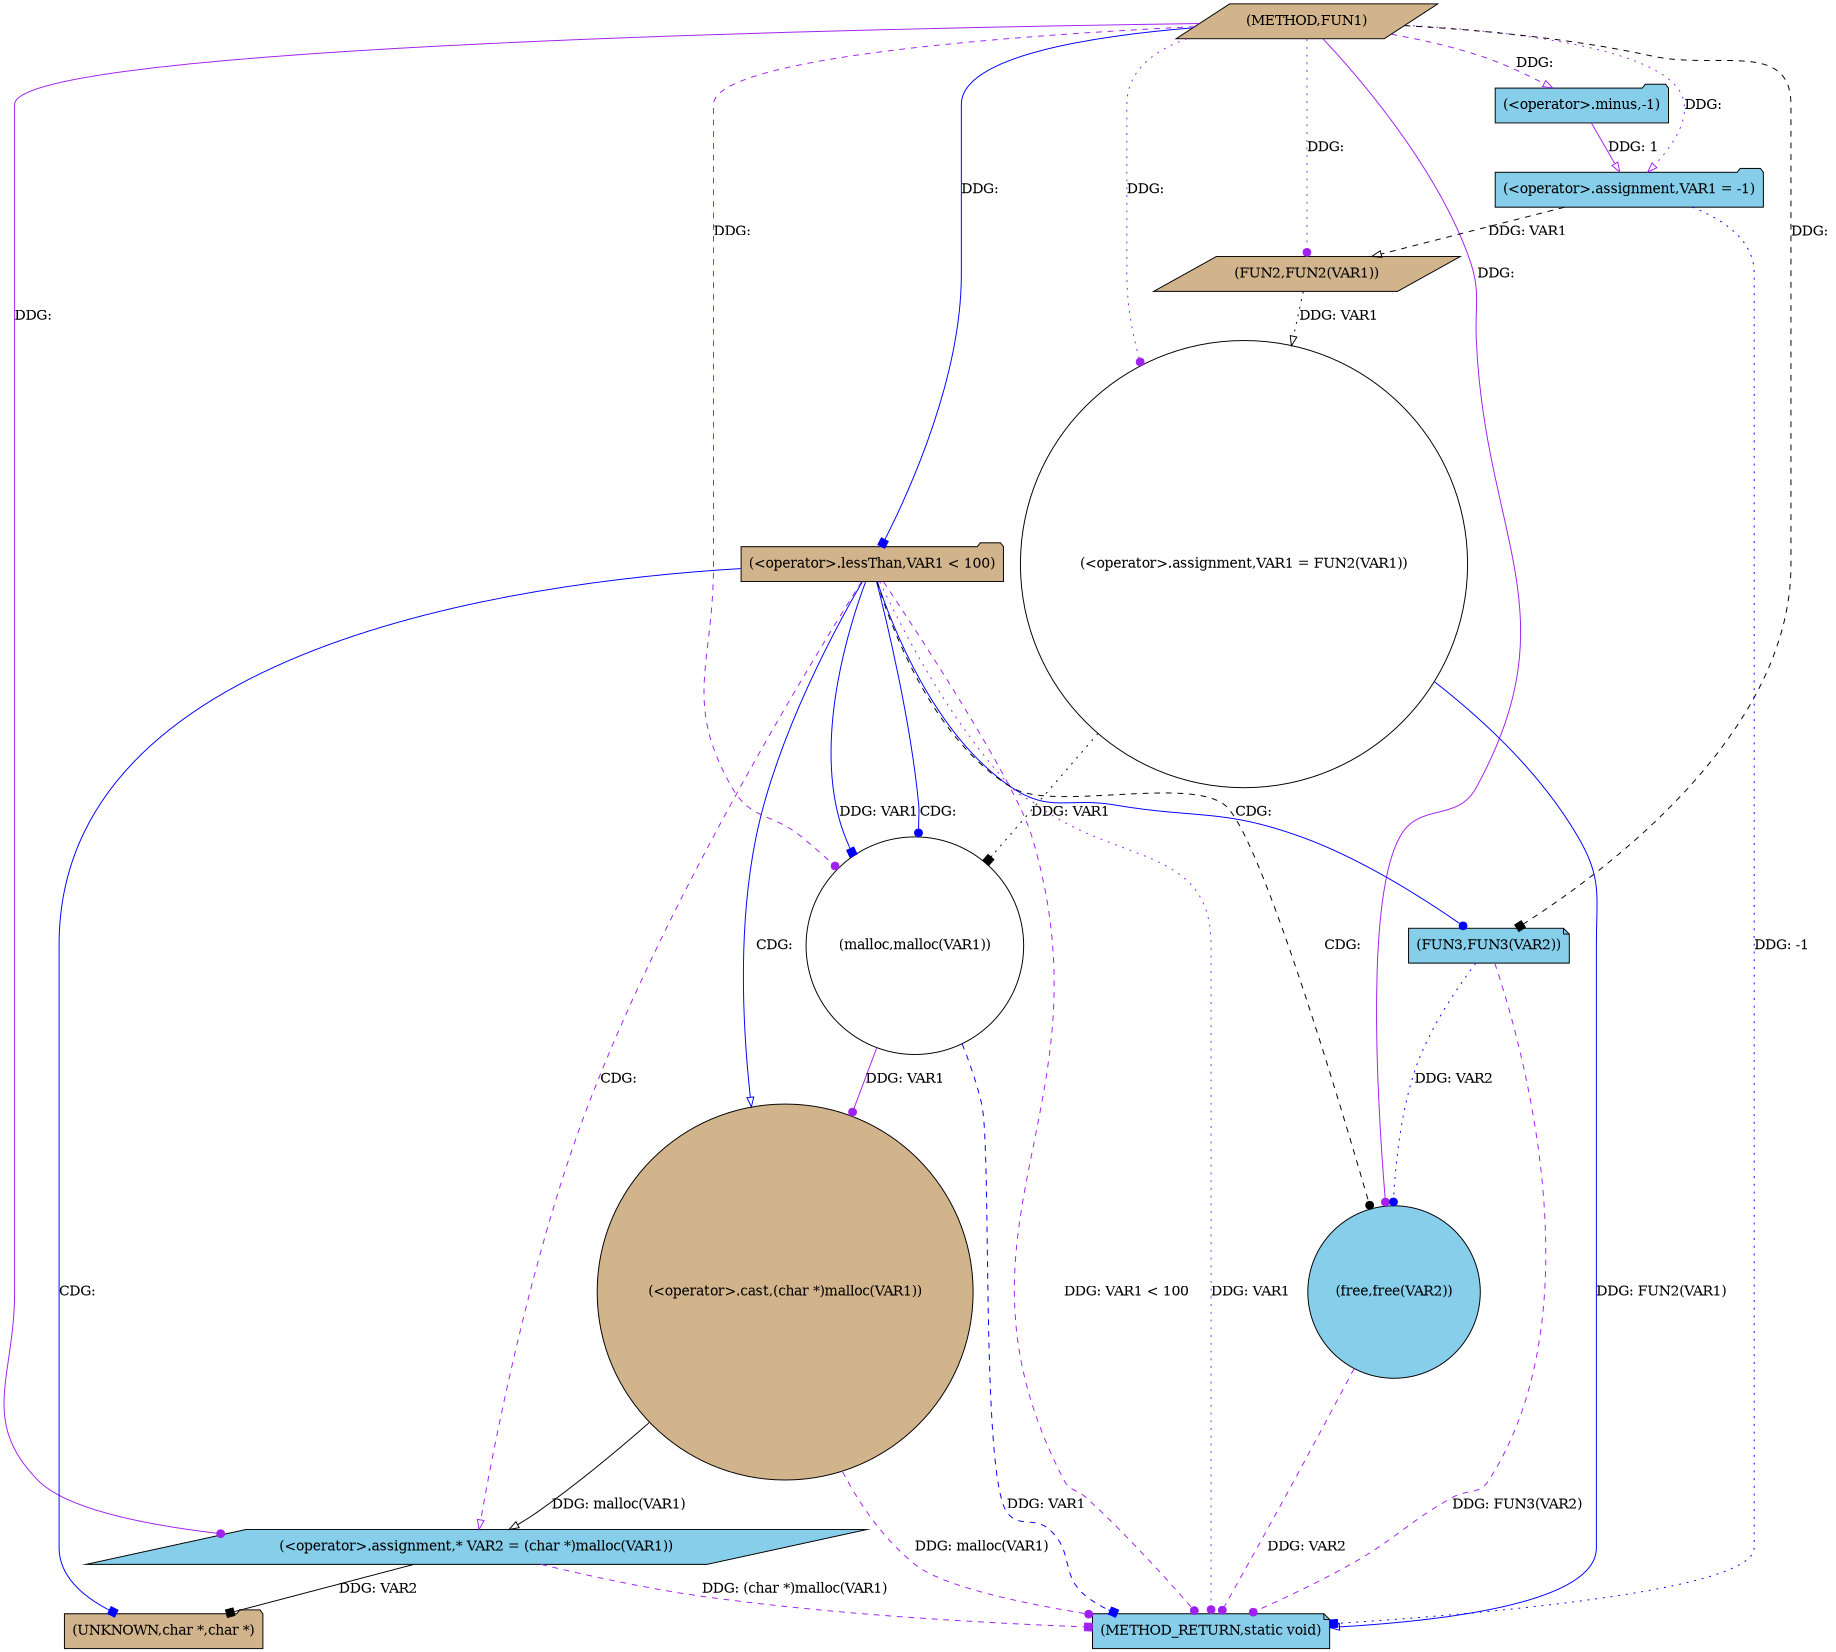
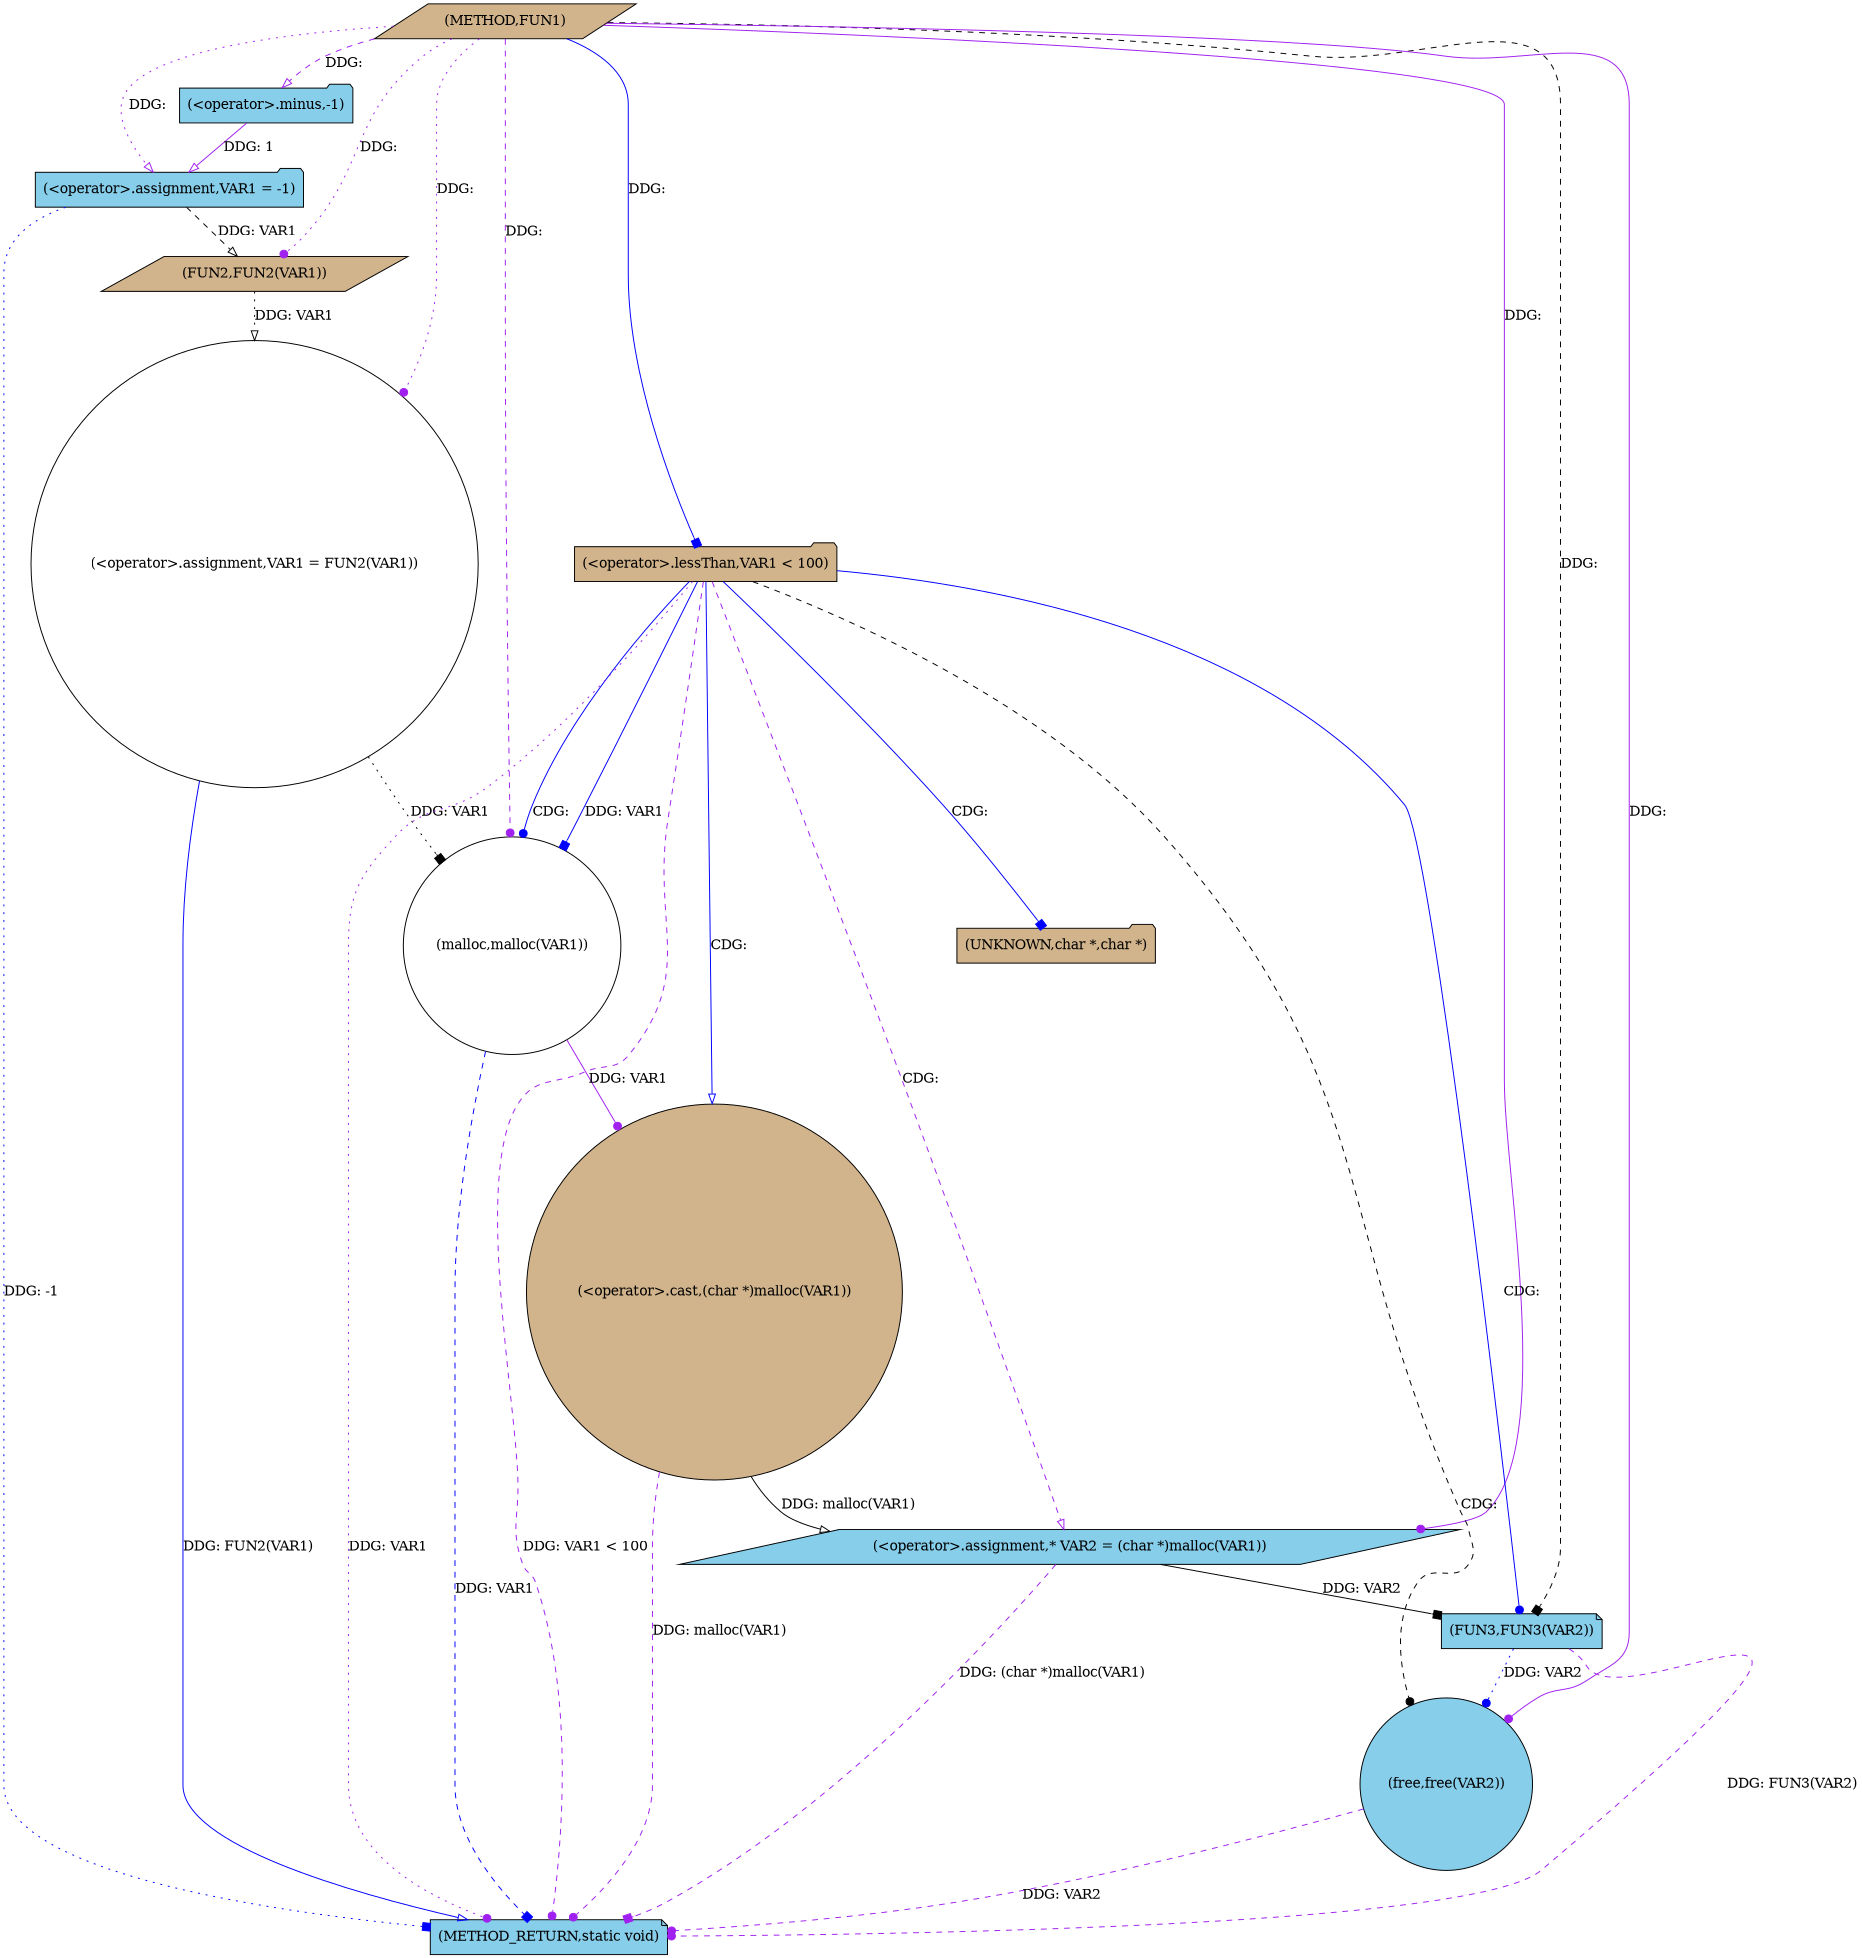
(325, 1588) -> (1296, 1589)
